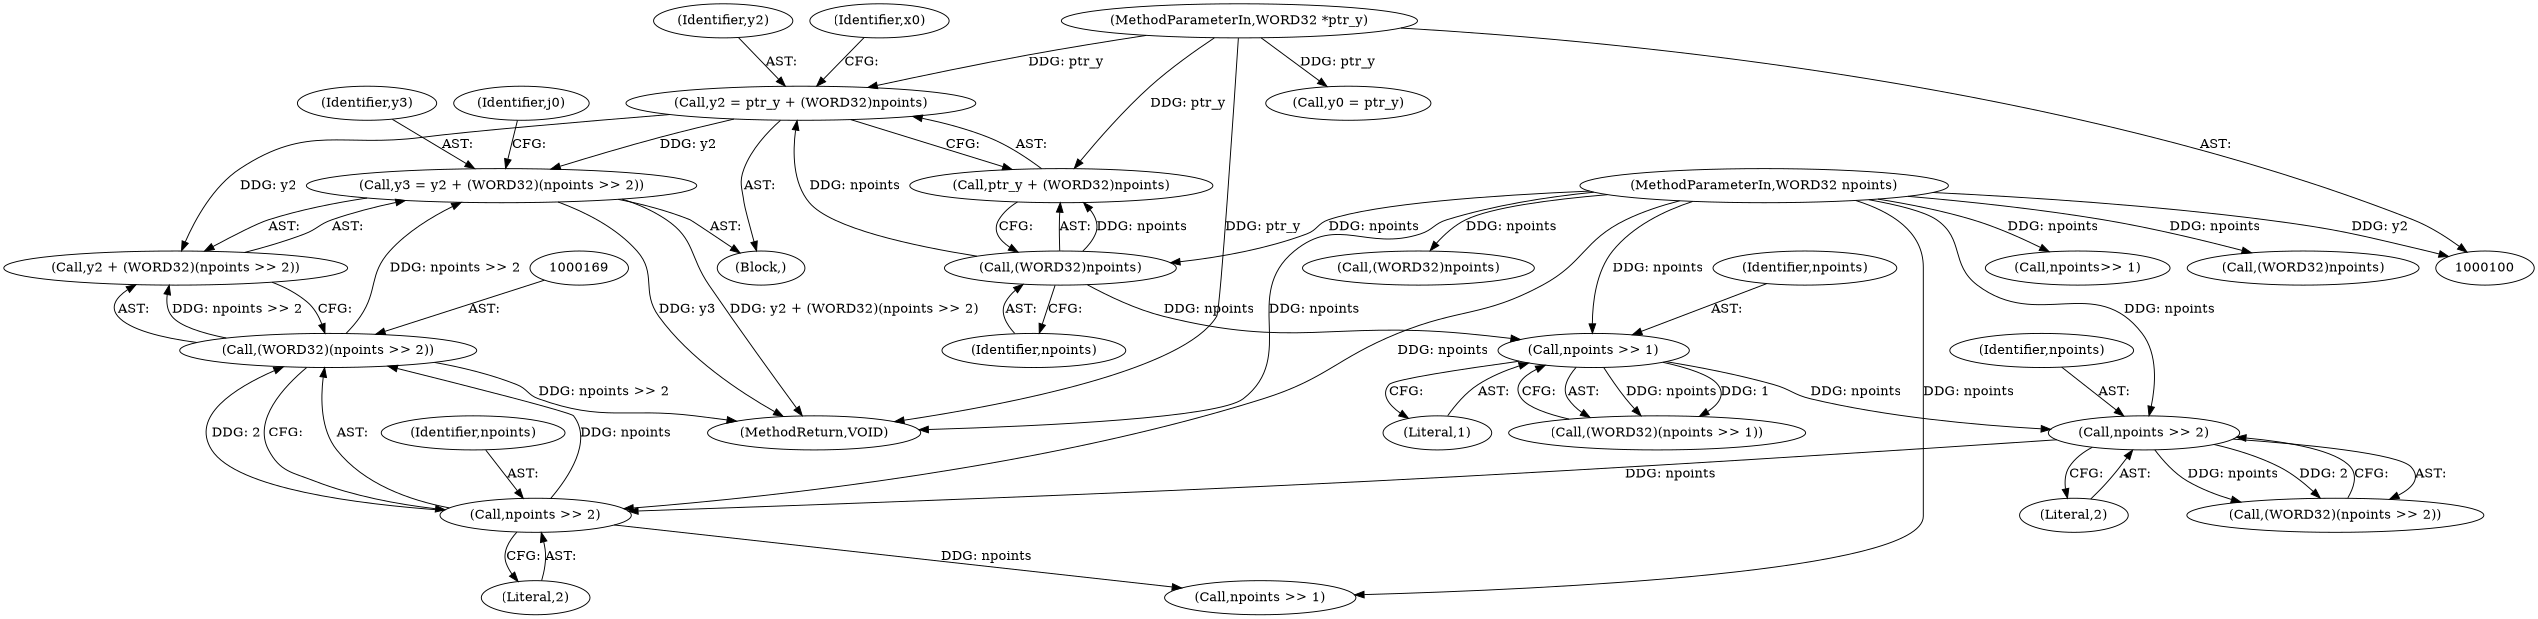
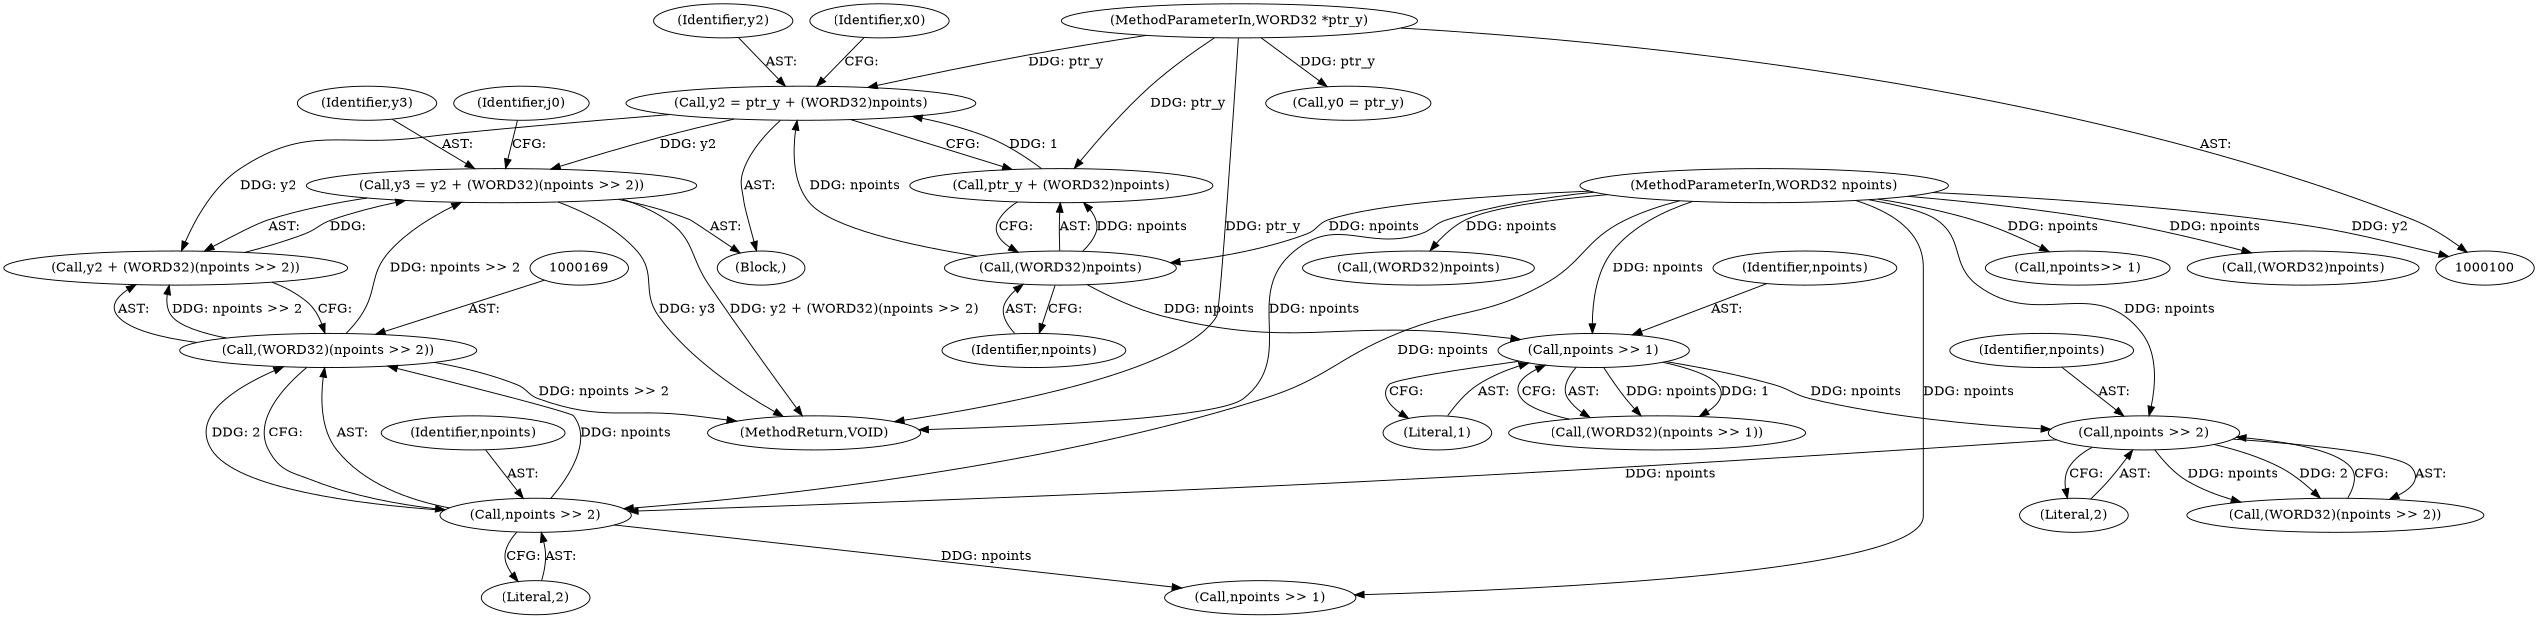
(1034, 144) -> (1034, 144)
(350, 227) -> (350, 227)
